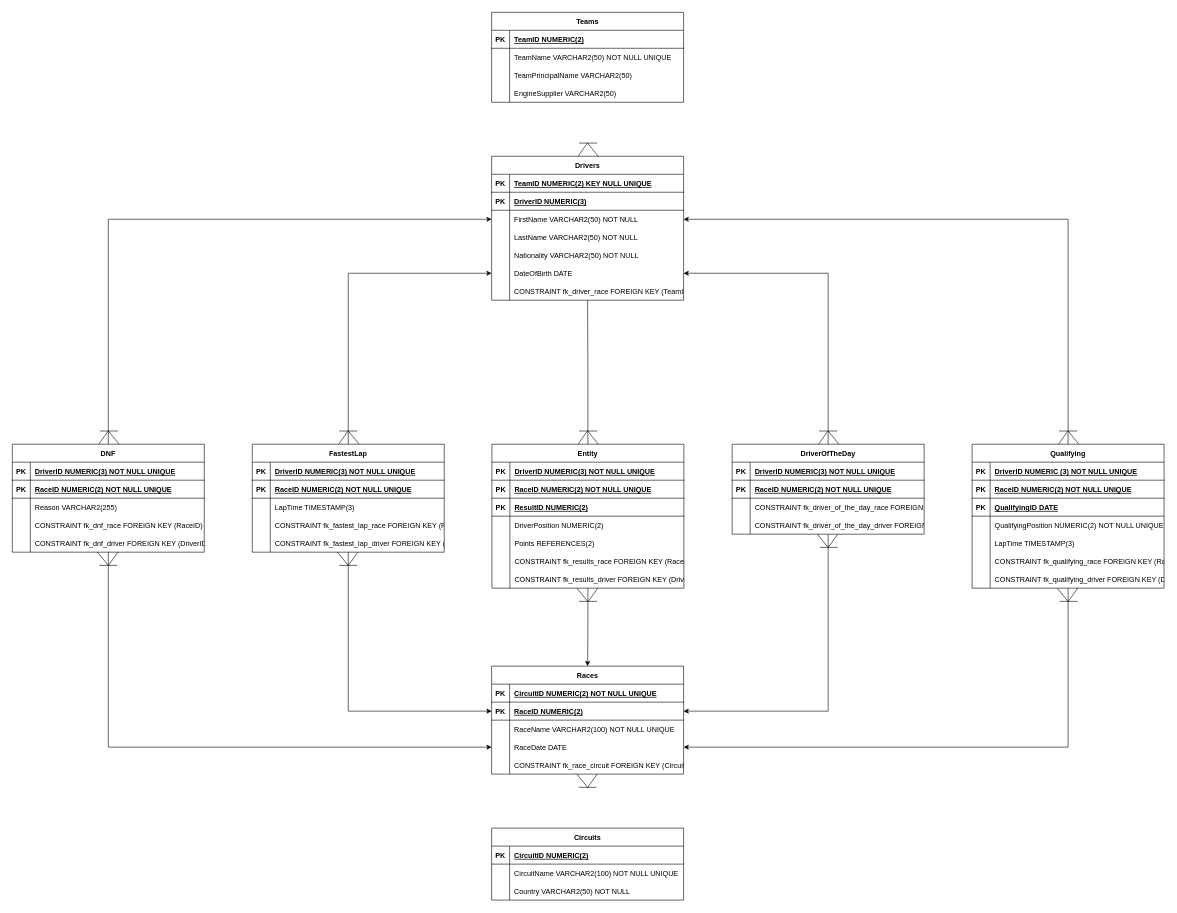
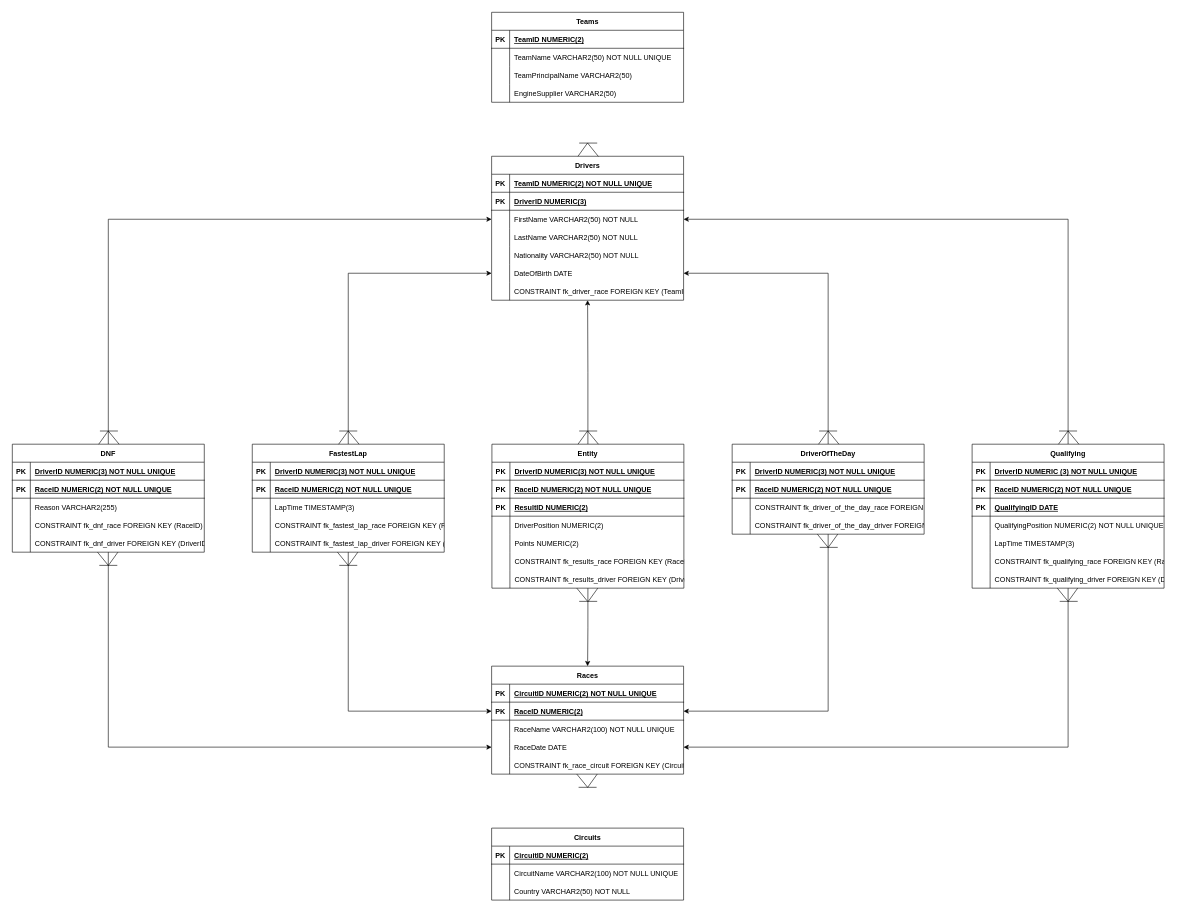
(577, 184) -> (577, 184)
(588, 304) -> (588, 305)
(553, 544) -> (547, 544)
